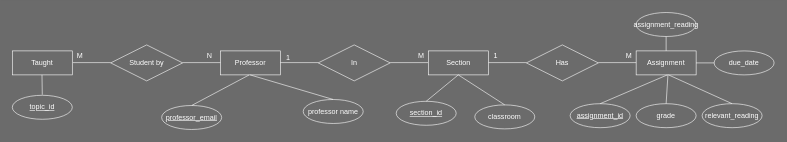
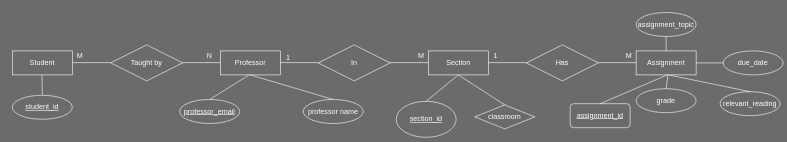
(666, 24) -> (666, 24)
(42, 63) -> (42, 63)
(147, 63) -> (147, 63)
(744, 63) -> (753, 63)
(42, 107) -> (42, 107)
(426, 113) -> (426, 119)
(600, 116) -> (600, 116)
(666, 116) -> (666, 101)
(732, 116) -> (750, 104)
(192, 117) -> (210, 111)
(505, 117) -> (505, 117)
